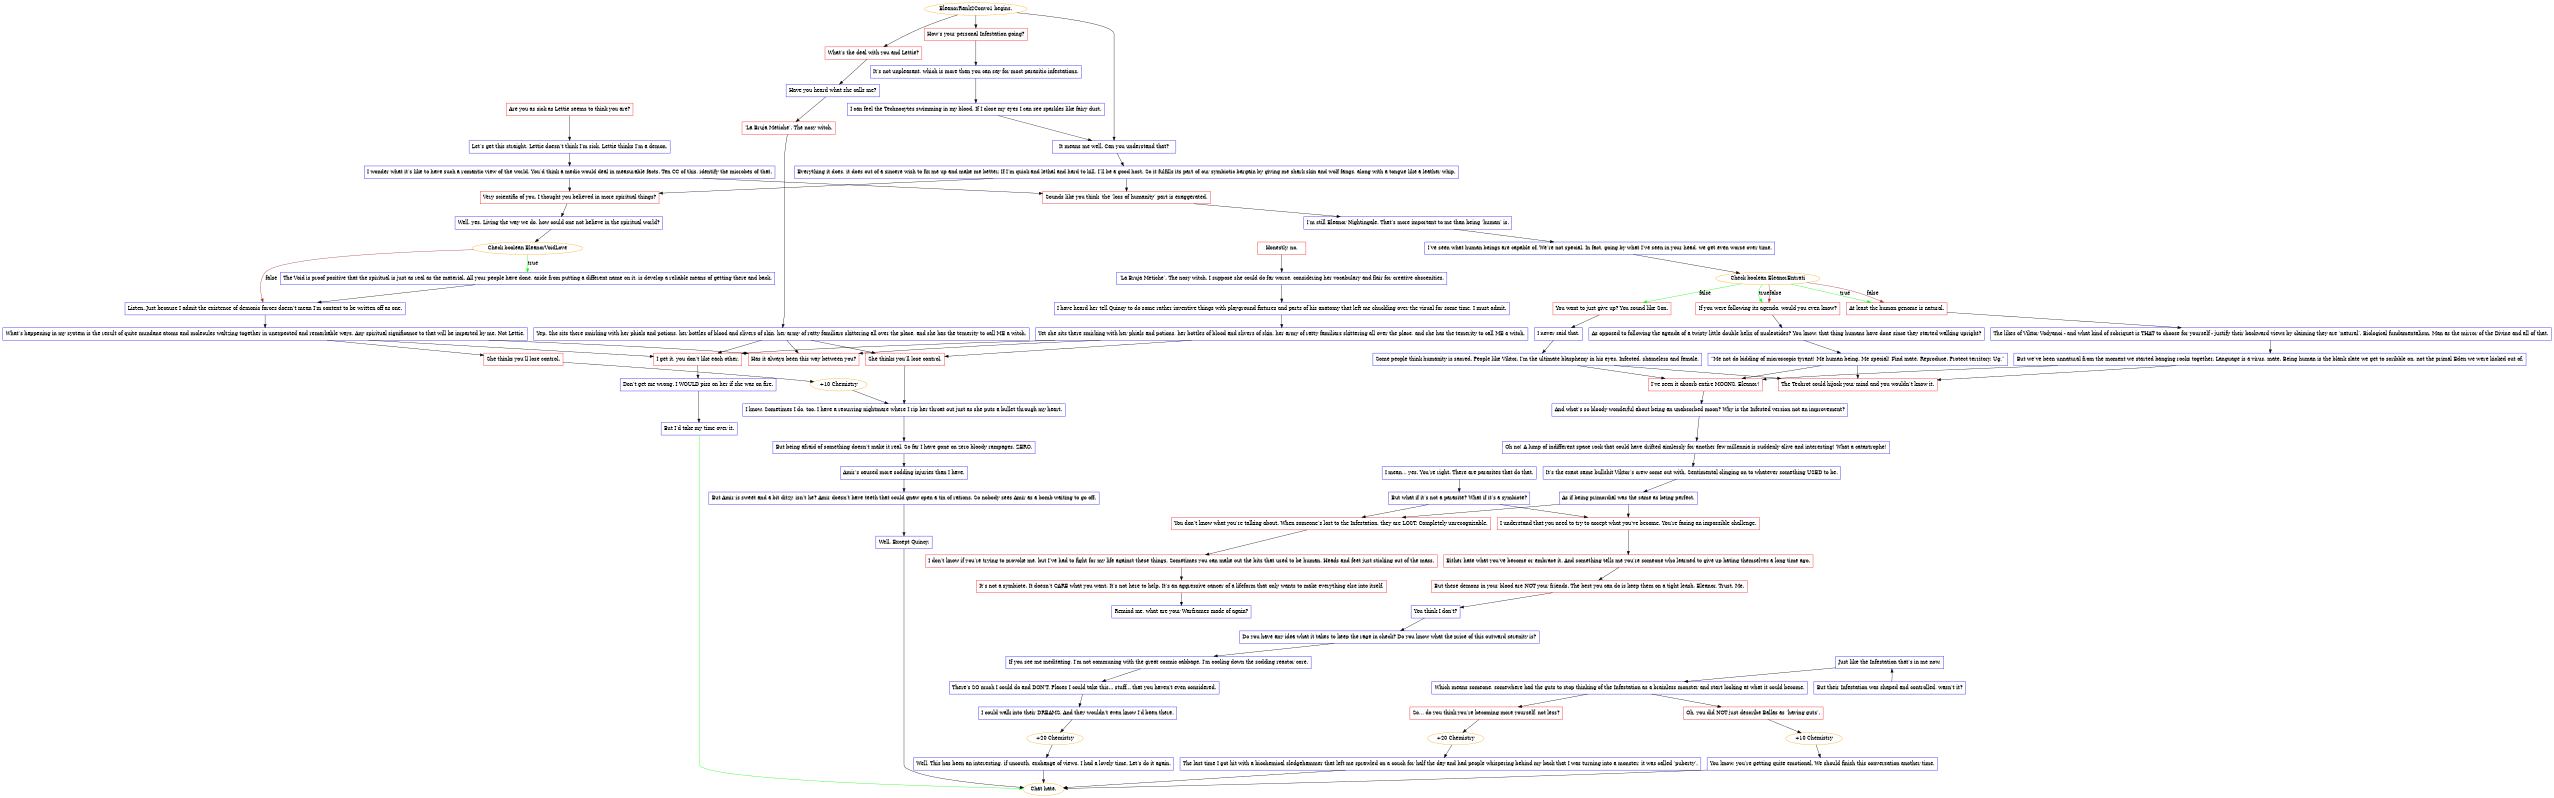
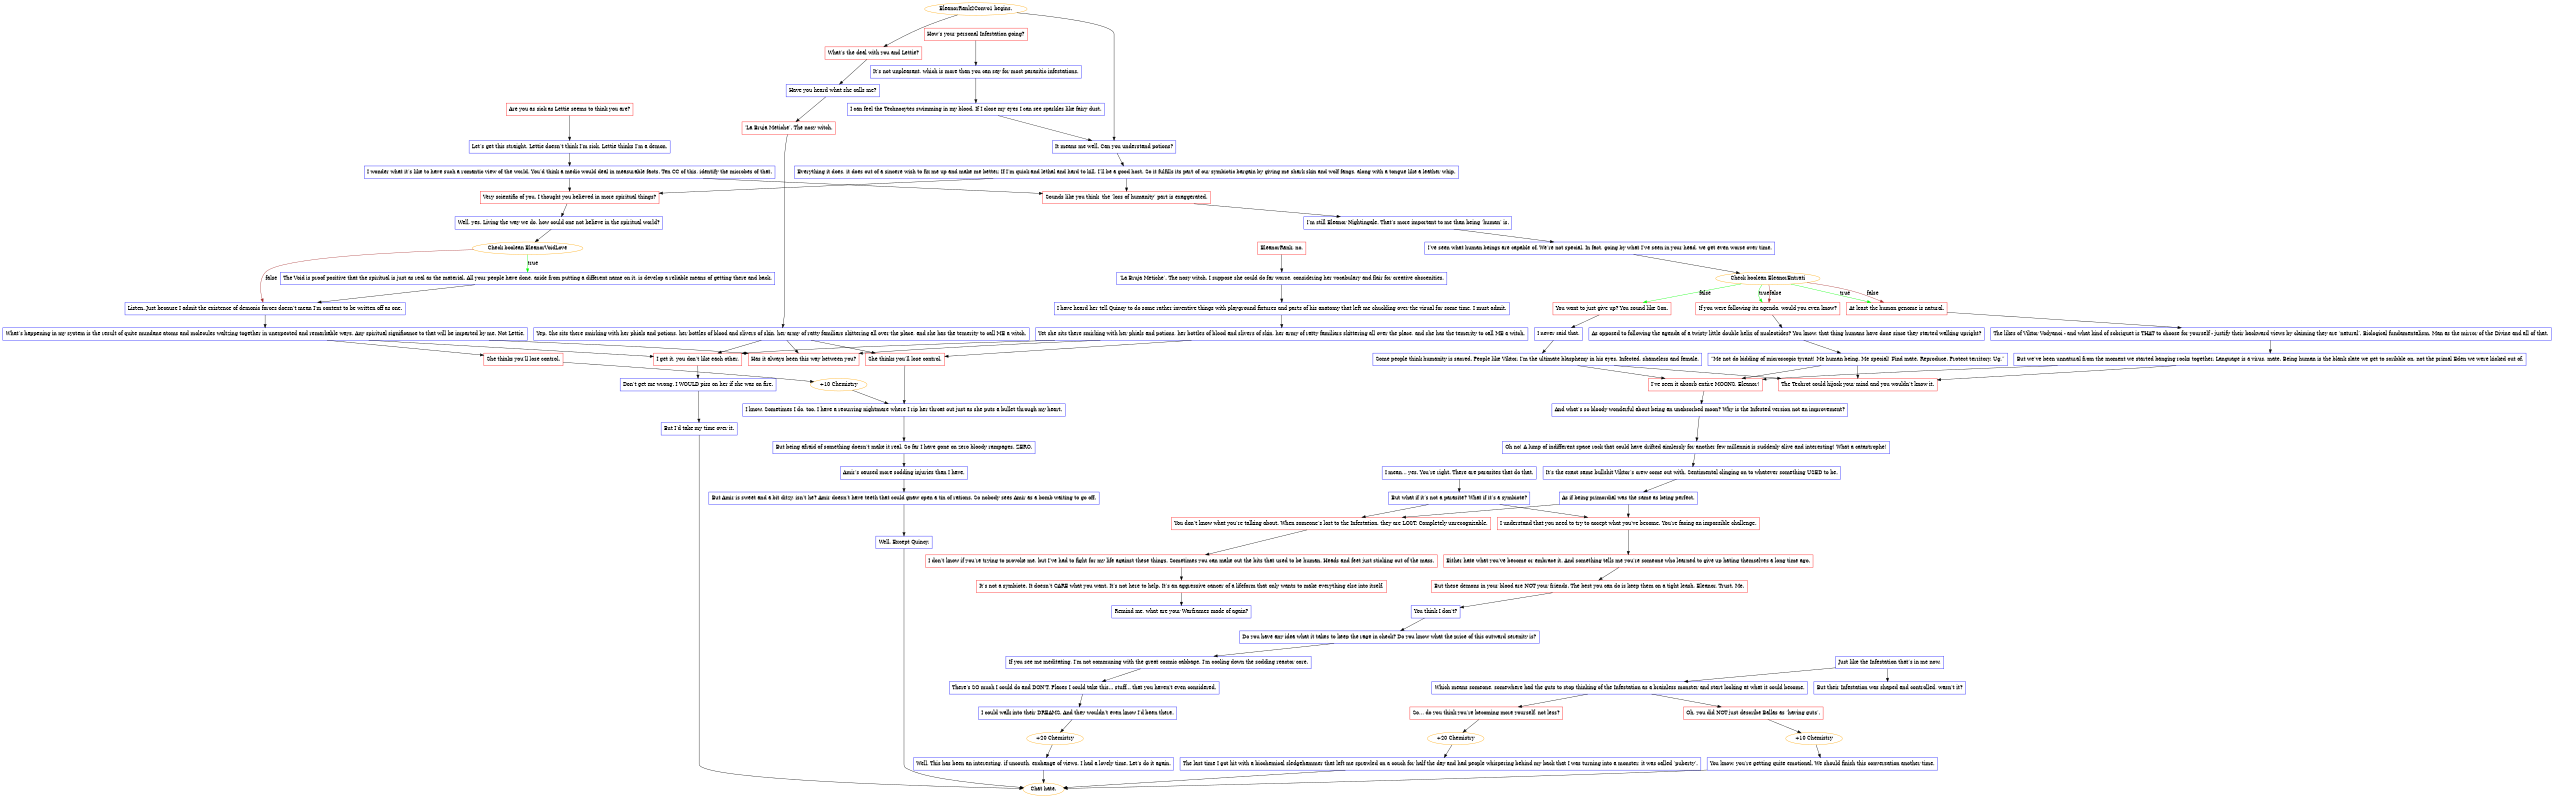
(976, 20) -> none
(1114, 147) -> (1114, 147)
(1282, 248) -> (1282, 248)
(1892, 677) -> (1887, 673)
(699, 761) -> (699, 761)
